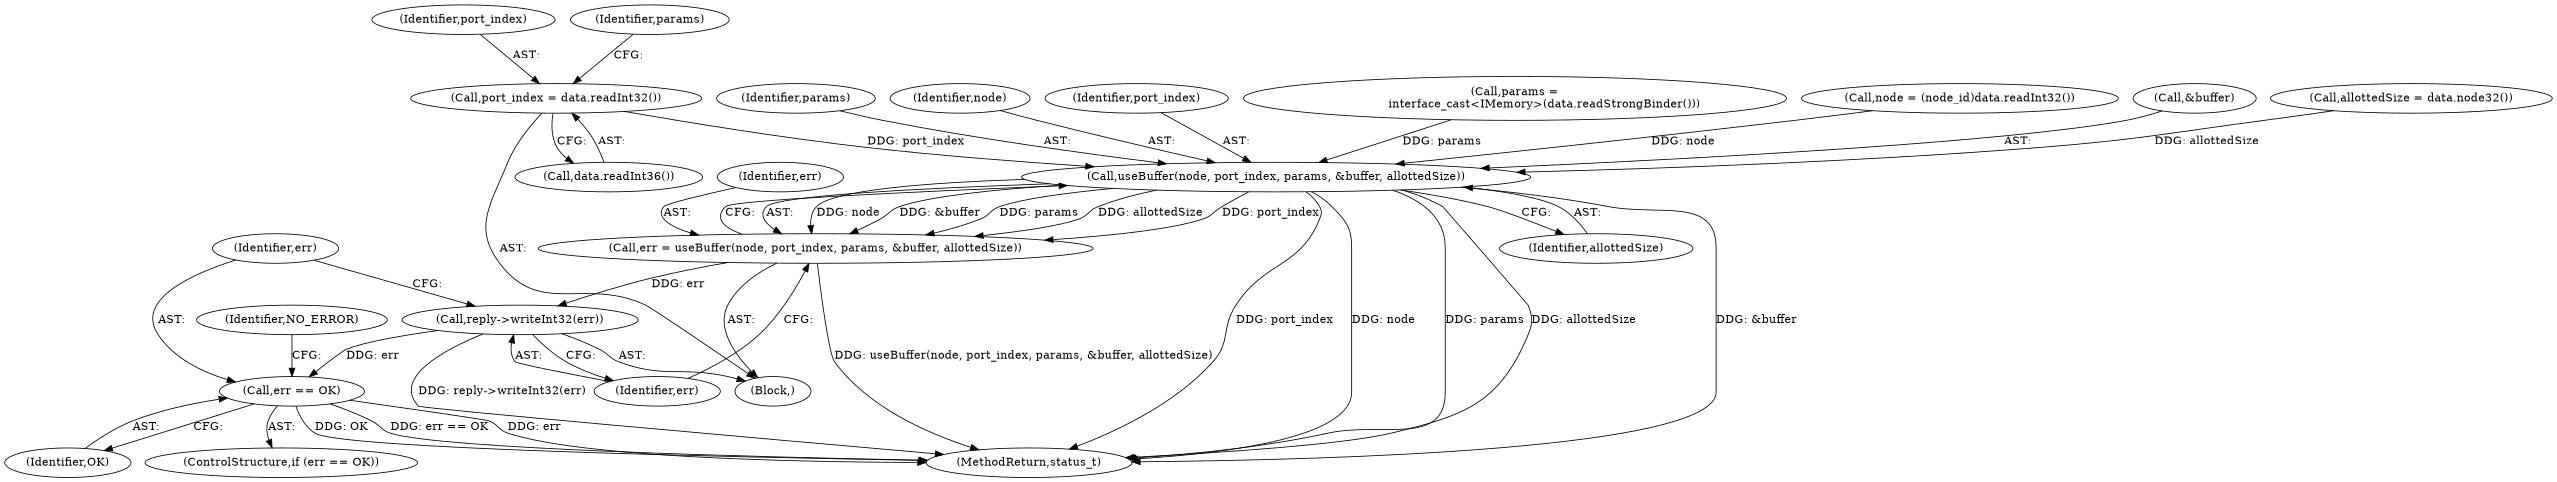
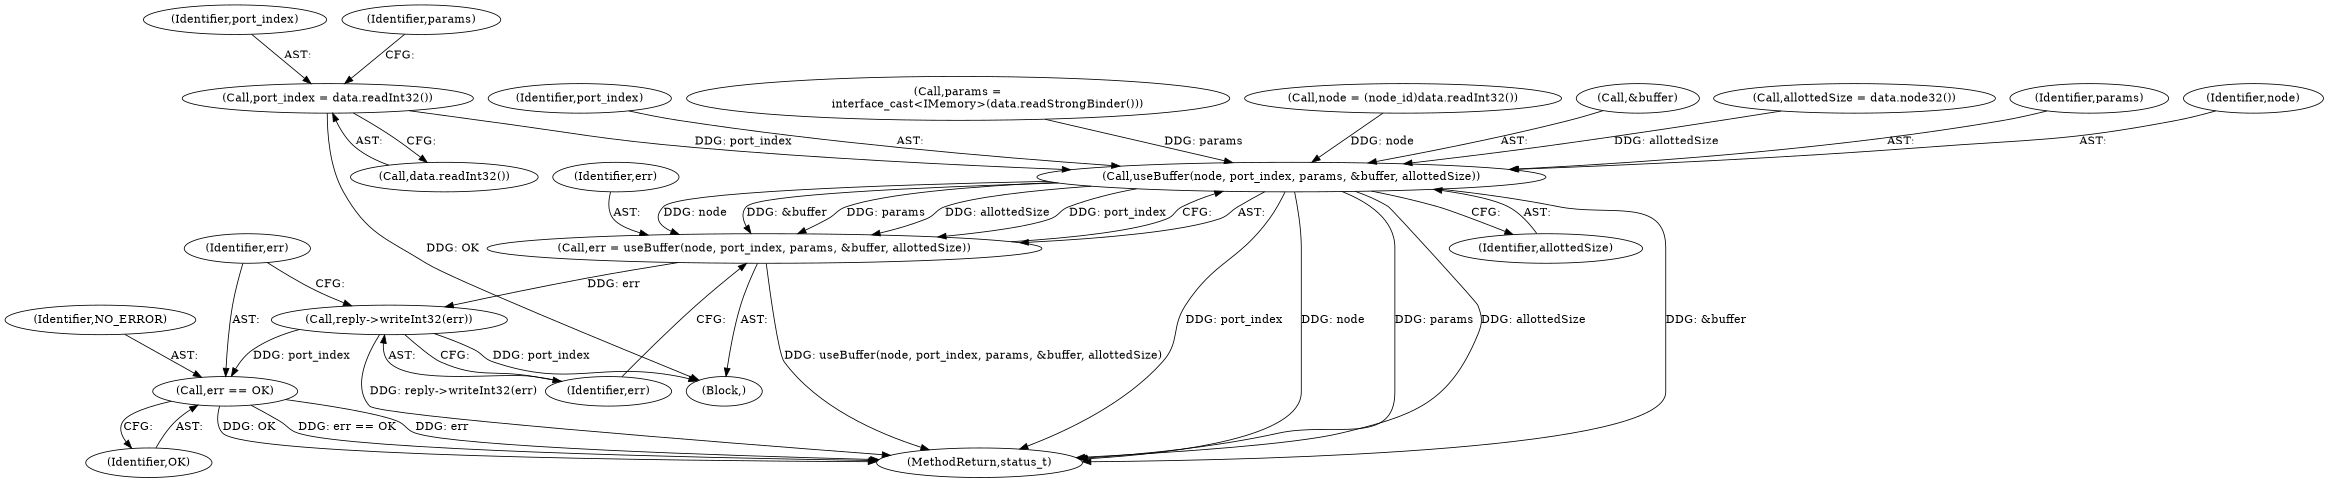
(609, 177) -> (444, 177)
(515, 248) -> (453, 248)
(309, 356) -> (187, 356)
(373, 356) -> (302, 356)
(634, 356) -> (542, 356)
(281, 463) -> none
